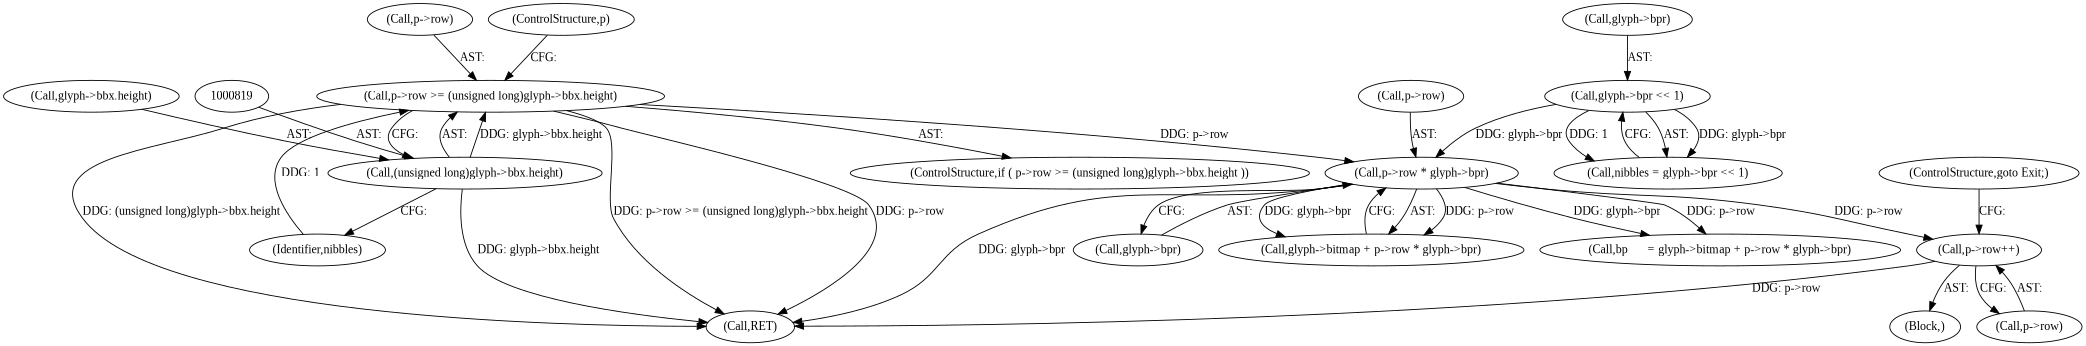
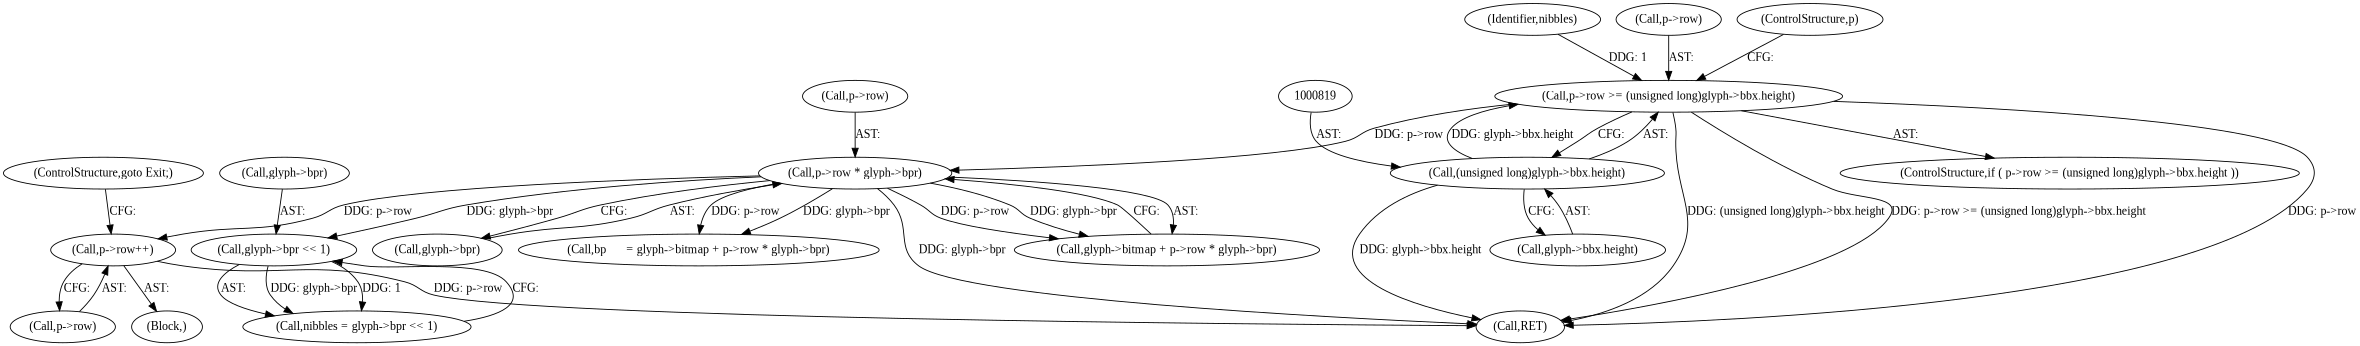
(1496, 120) -> (547, 193)
(394, 210) -> (1525, 211)
